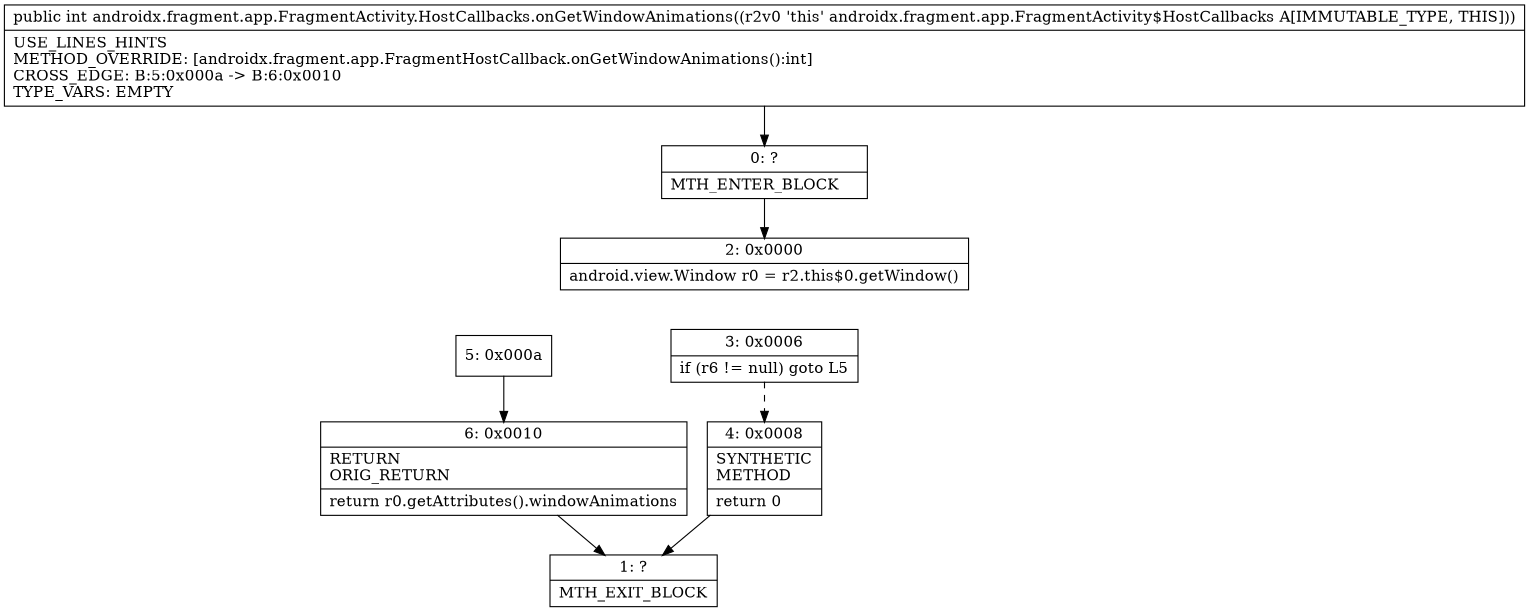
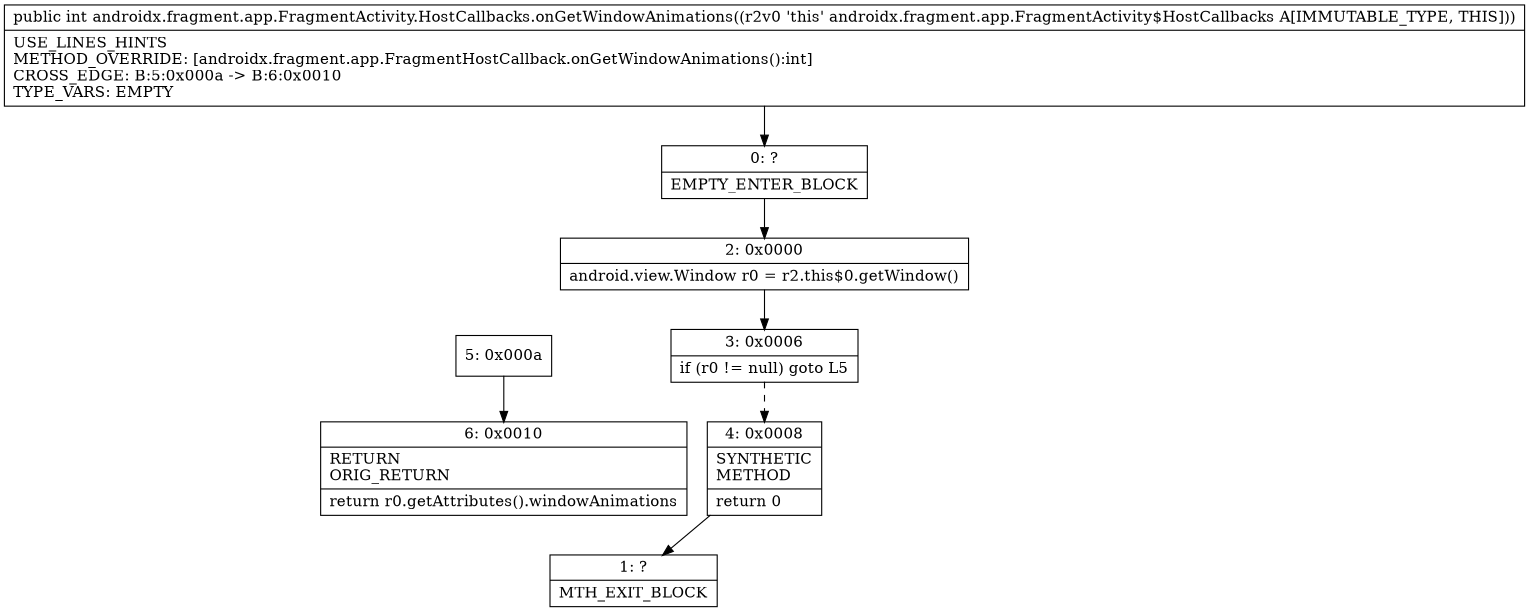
(755, 185) -> (765, 185)
none -> (765, 304)
(765, 369) -> (765, 369)
(577, 532) -> none
